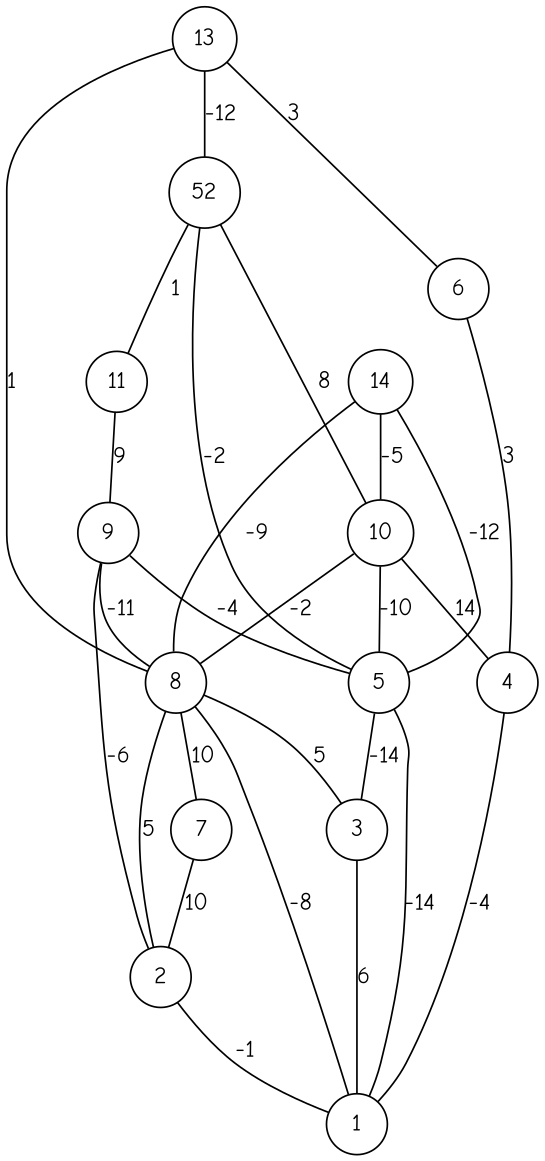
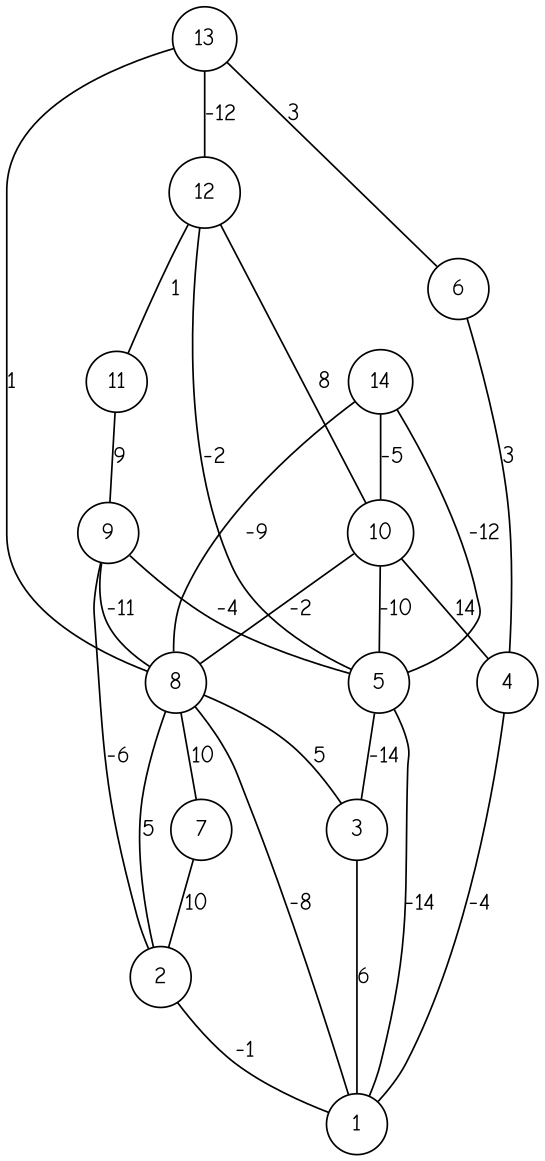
(205, 193) -> (205, 193)
